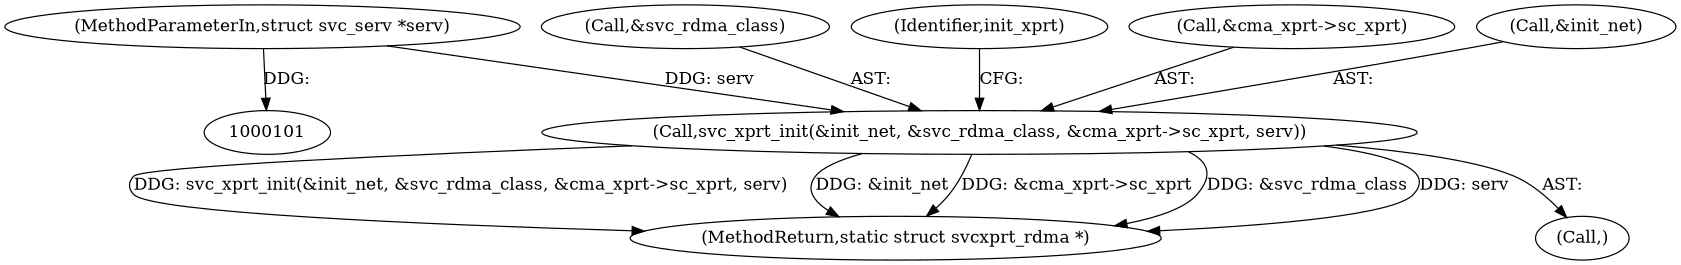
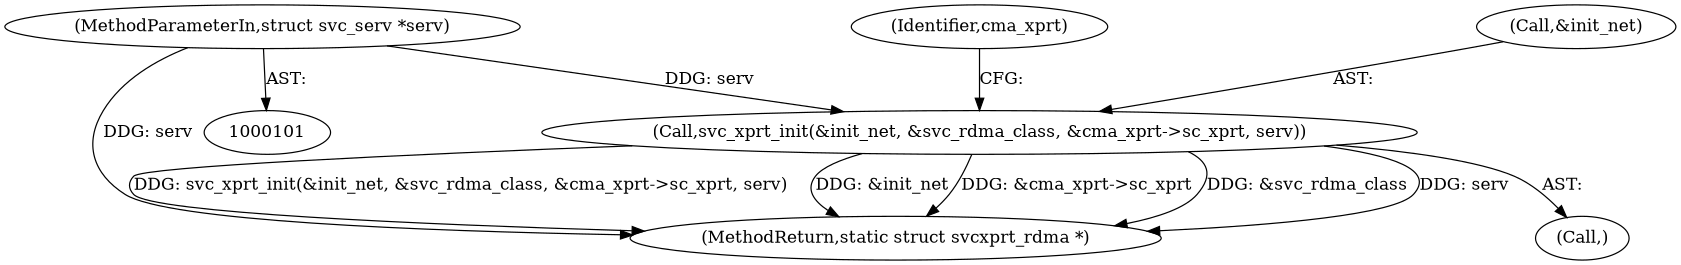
(685, 27) -> none
(980, 27) -> (980, 27)
(1292, 27) -> none
(289, 80) -> (289, 80)
none -> (116, 188)
